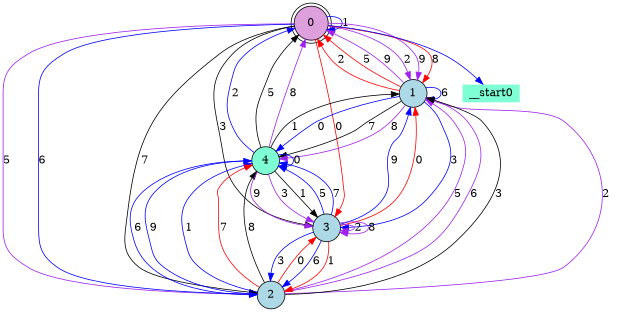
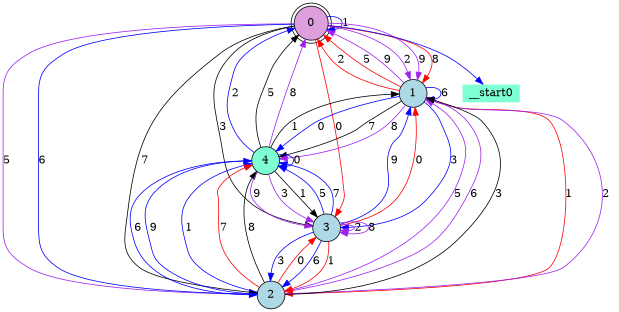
none -> (555, 259)
